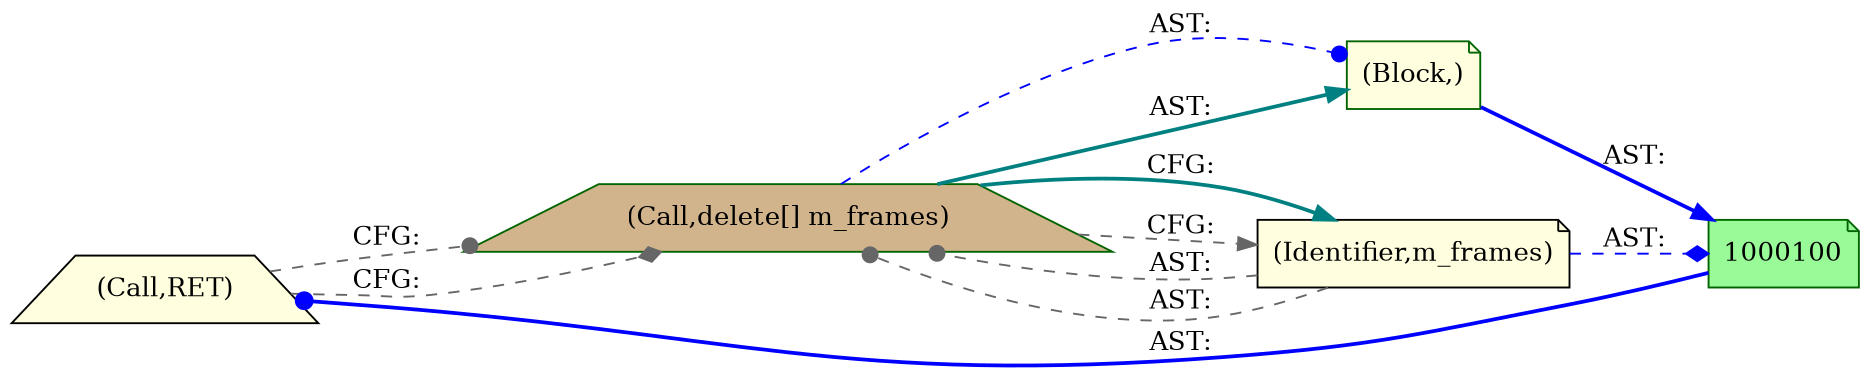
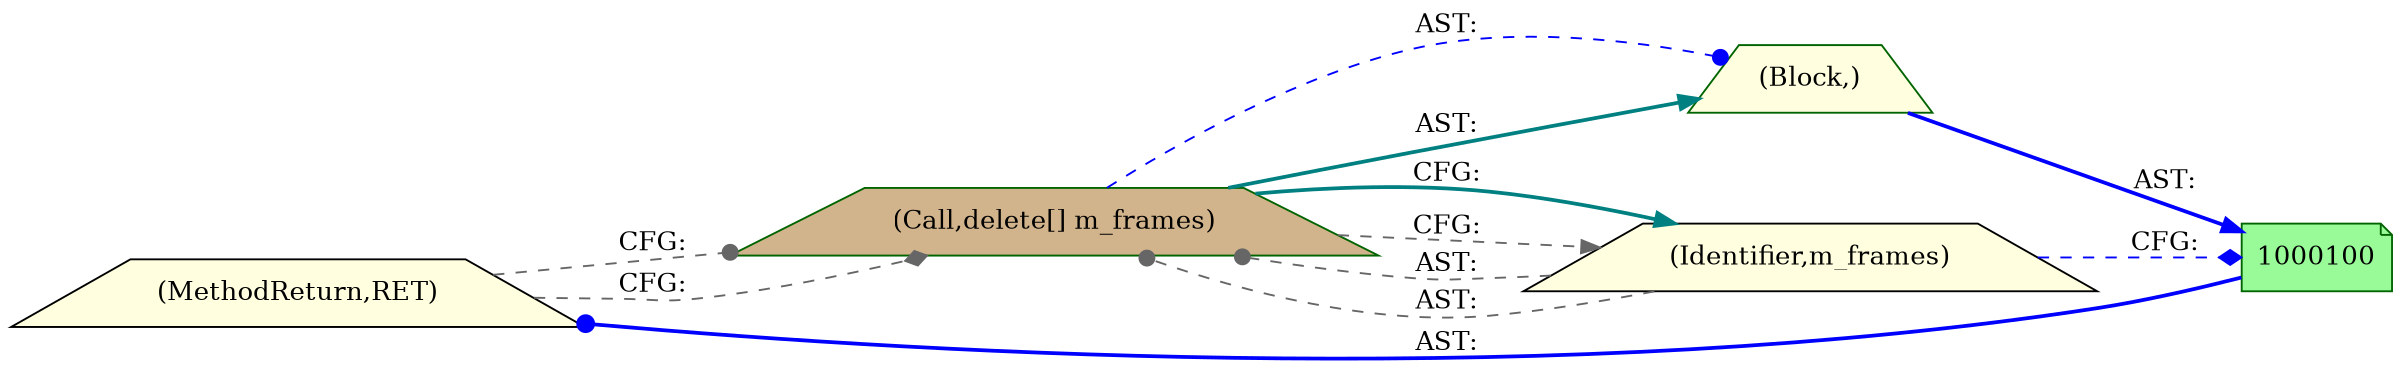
(1414, 75) -> (1810, 79)
(1639, 240) -> (2169, 243)
(1414, 254) -> (1810, 257)
(165, 289) -> (298, 293)
